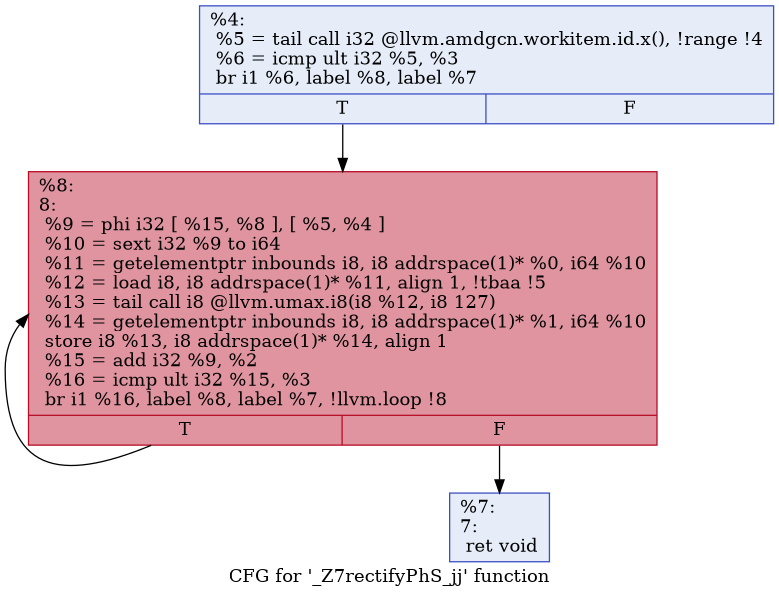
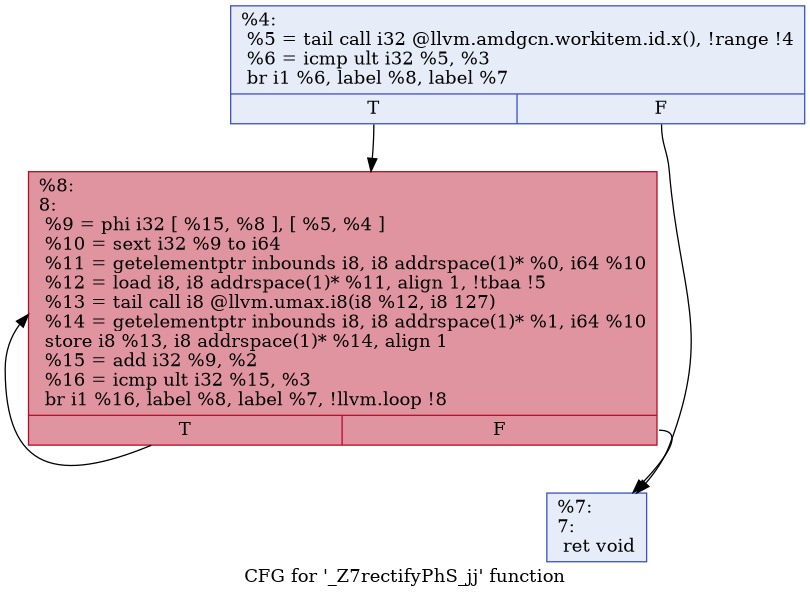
none -> (689, 308)
